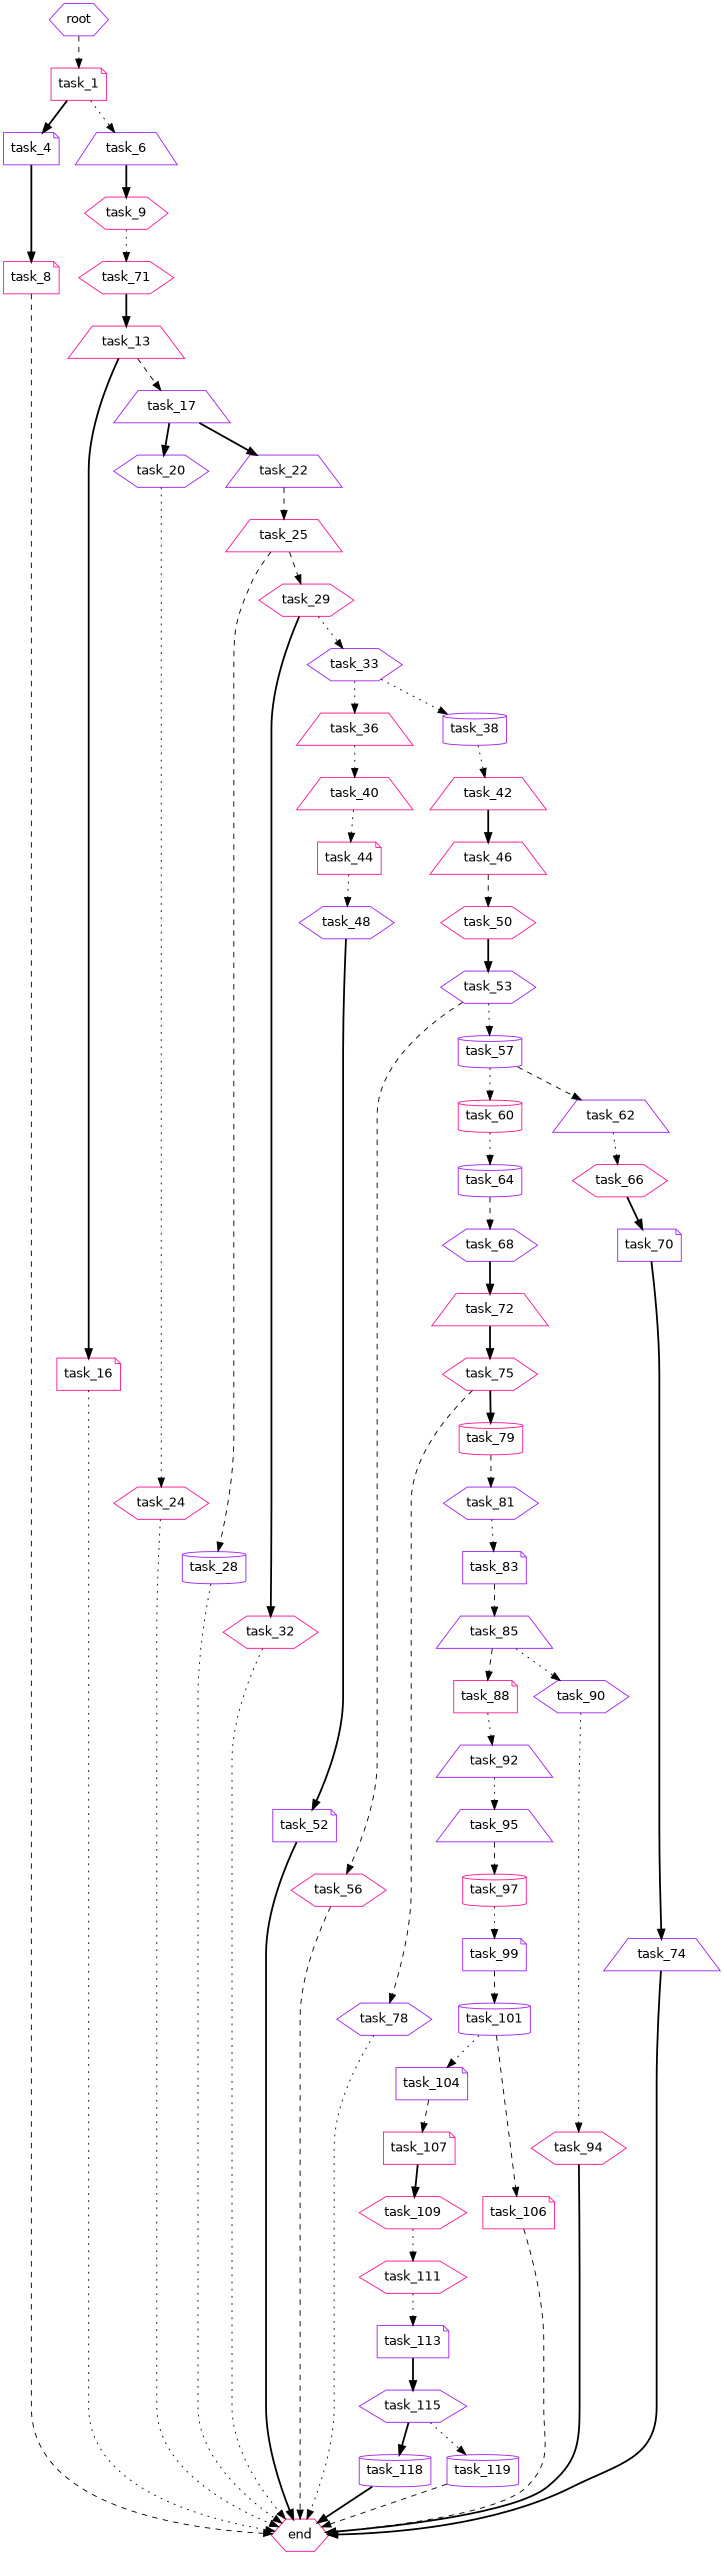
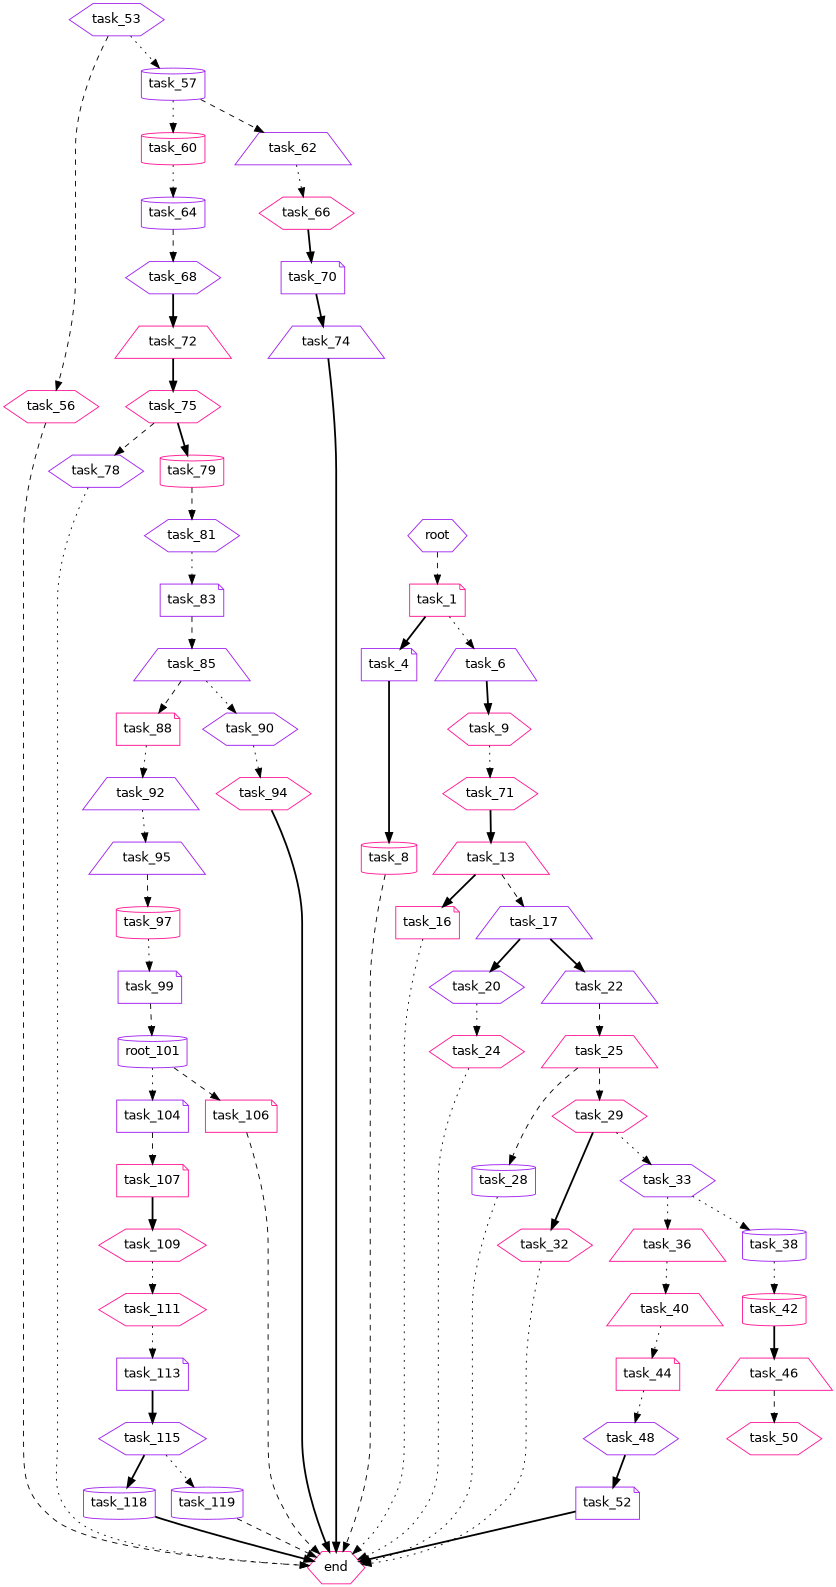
(31, 278) -> (389, 858)
(488, 794) -> (774, 1310)
(488, 951) -> none
(494, 2019) -> (153, 1052)
